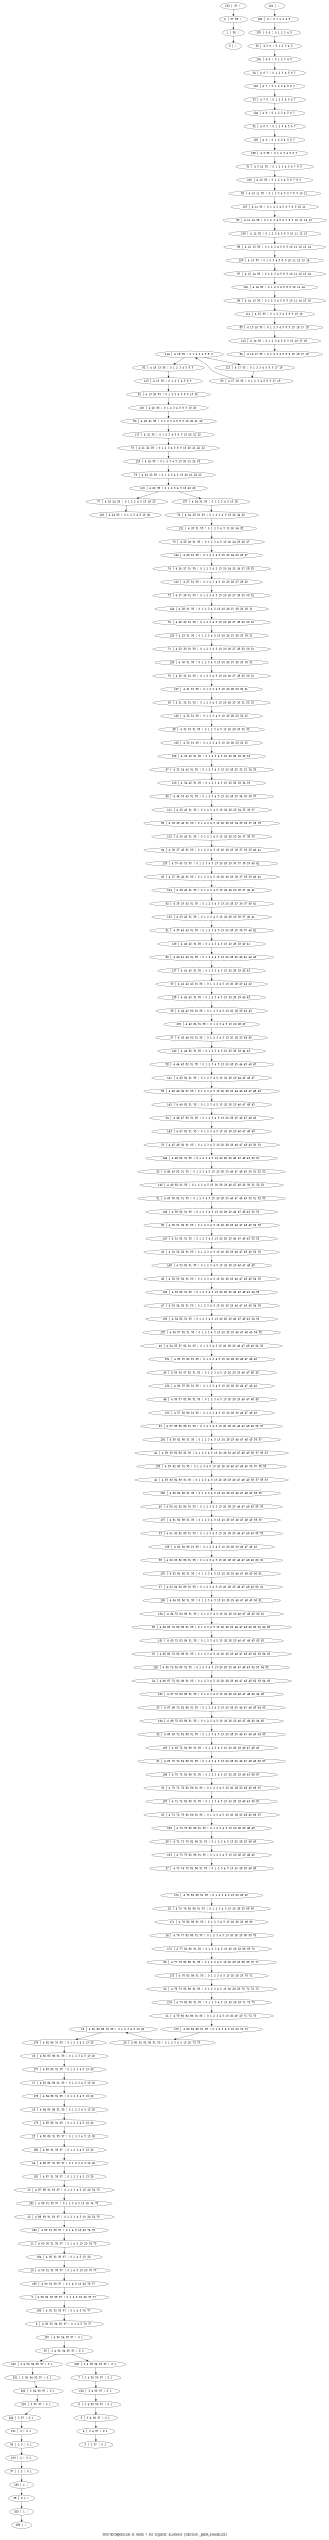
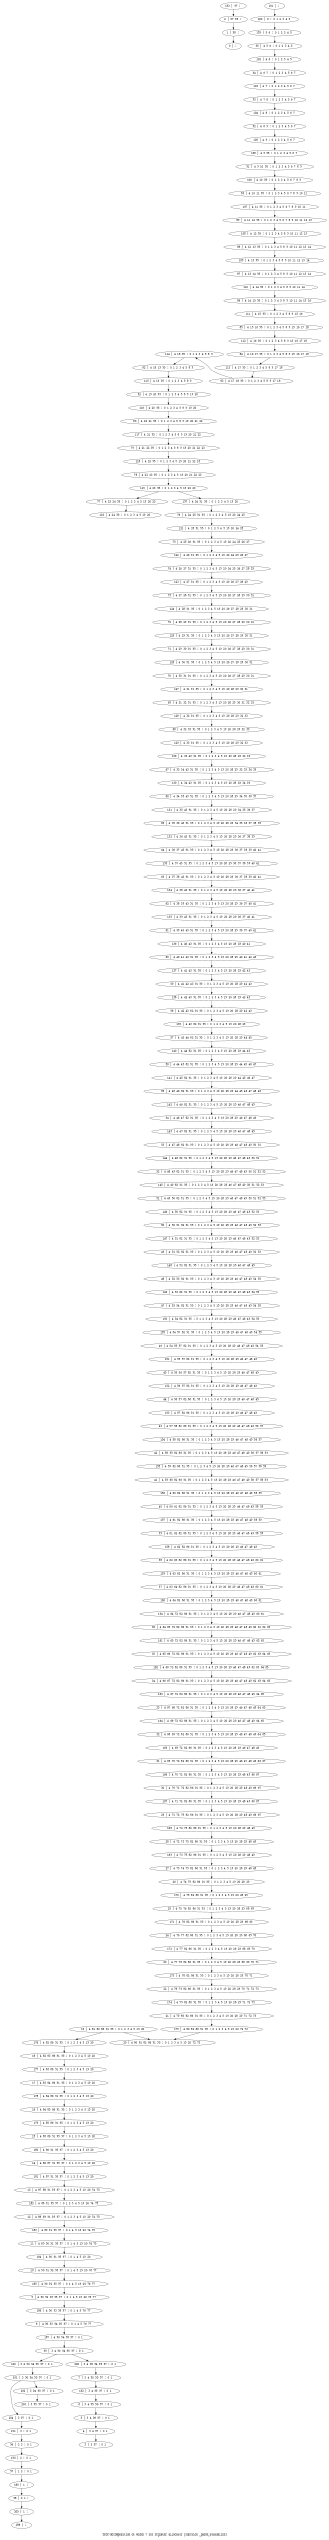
(221, 361) -> (265, 360)
none -> (212, 1882)
(140, 2036) -> (136, 2036)
none -> (64, 2330)
(30, 2411) -> (11, 2395)
